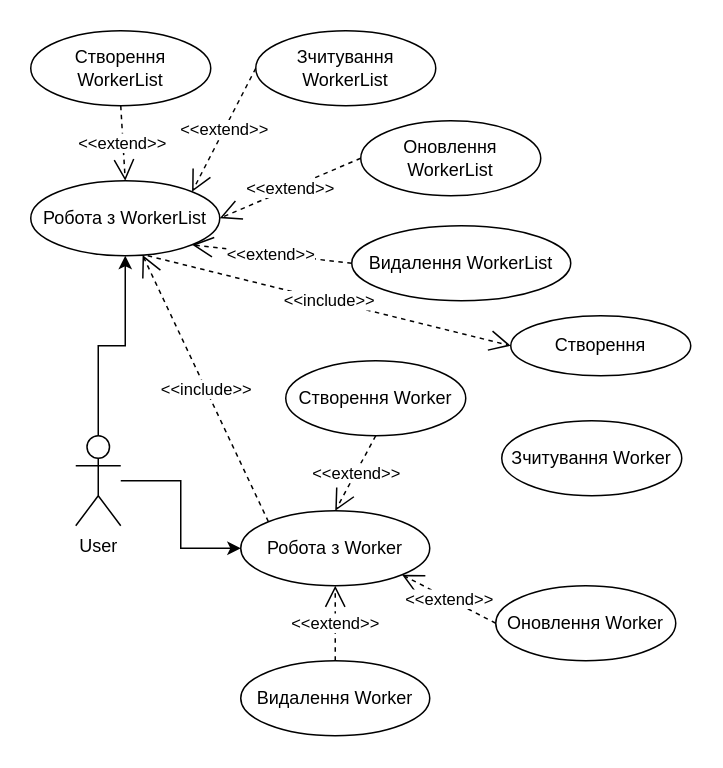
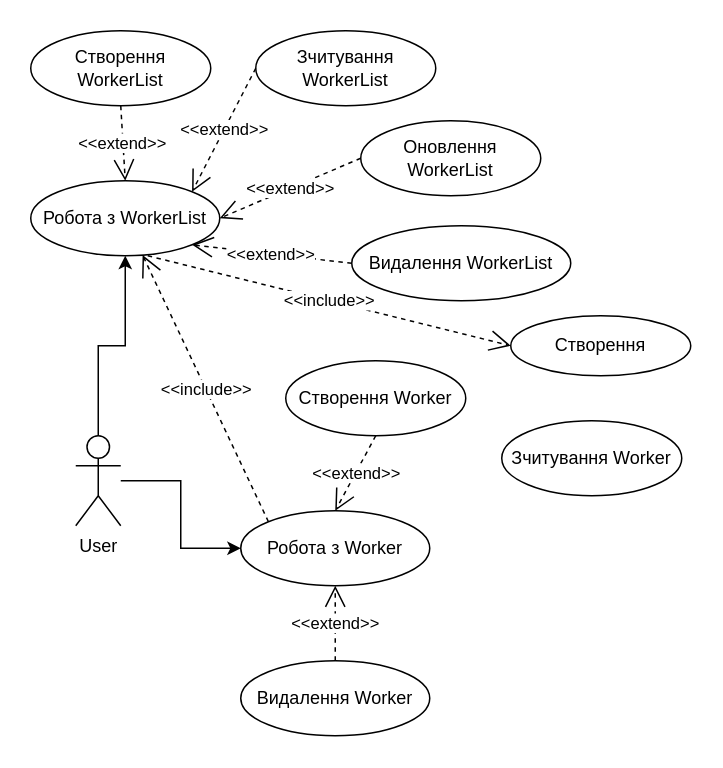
(467, 609) -> none
(586, 623) -> none
